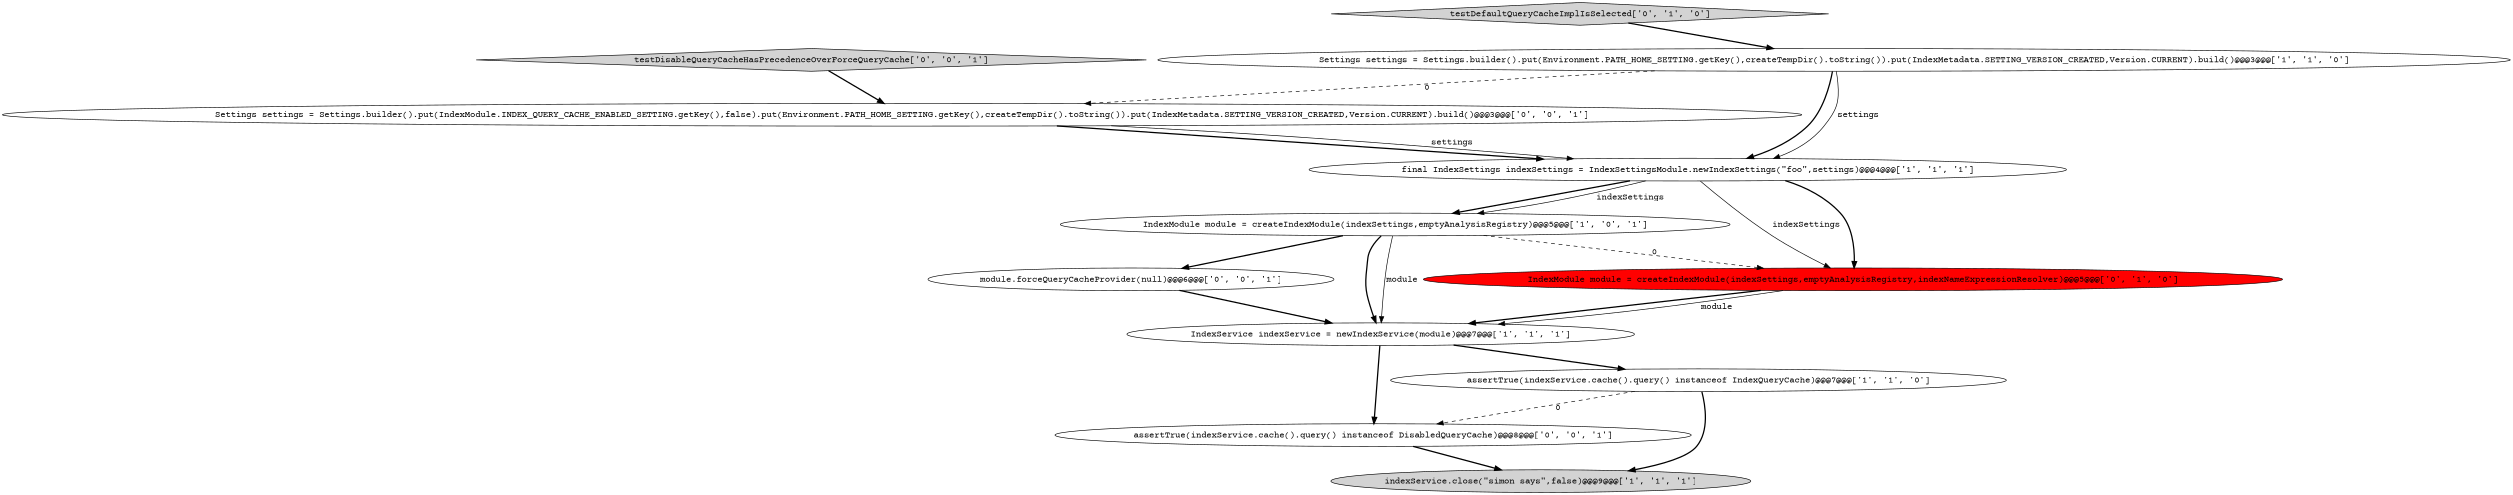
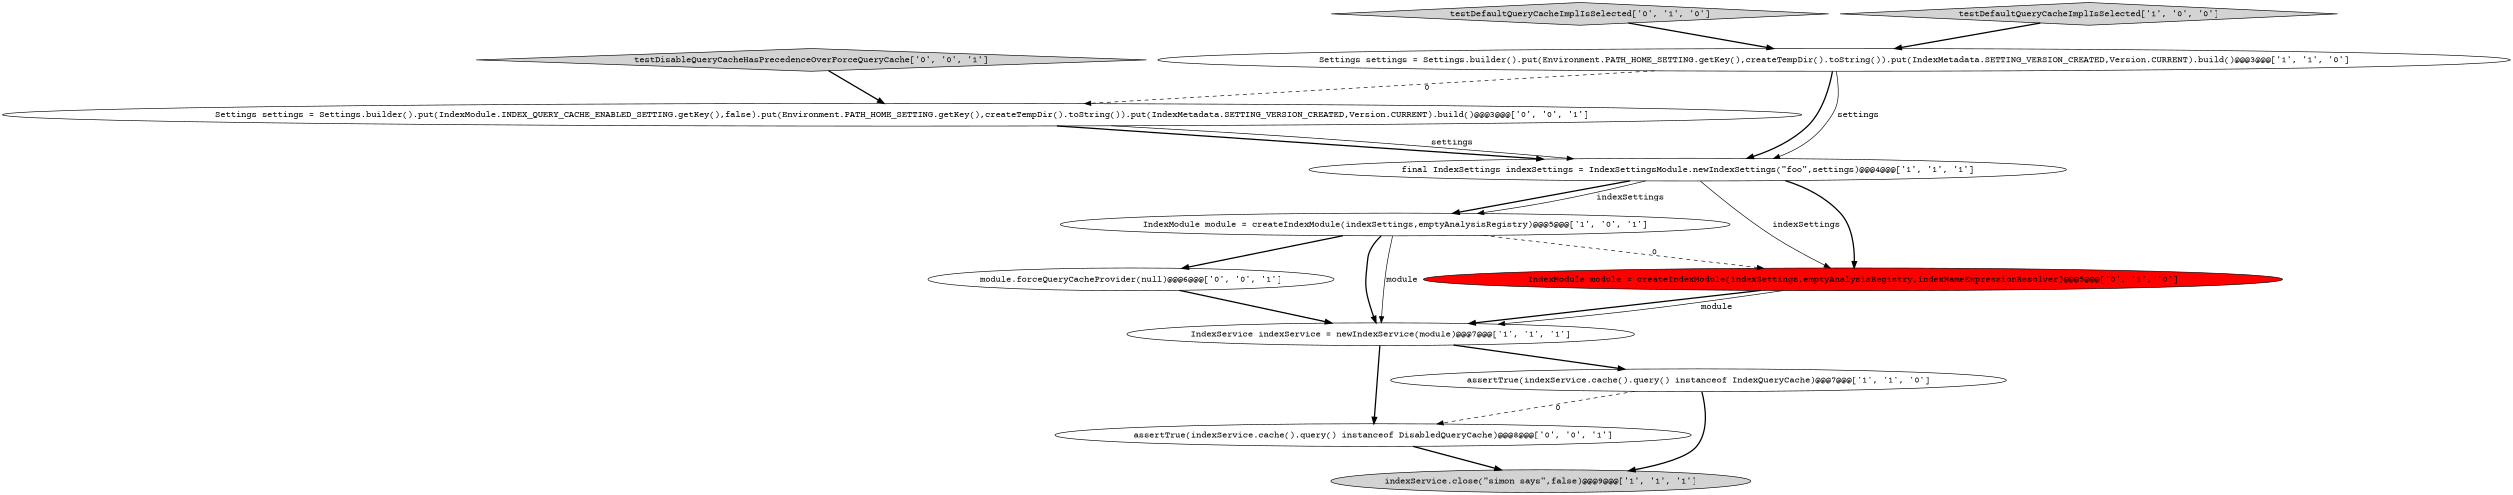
none -> (2089, 14)
